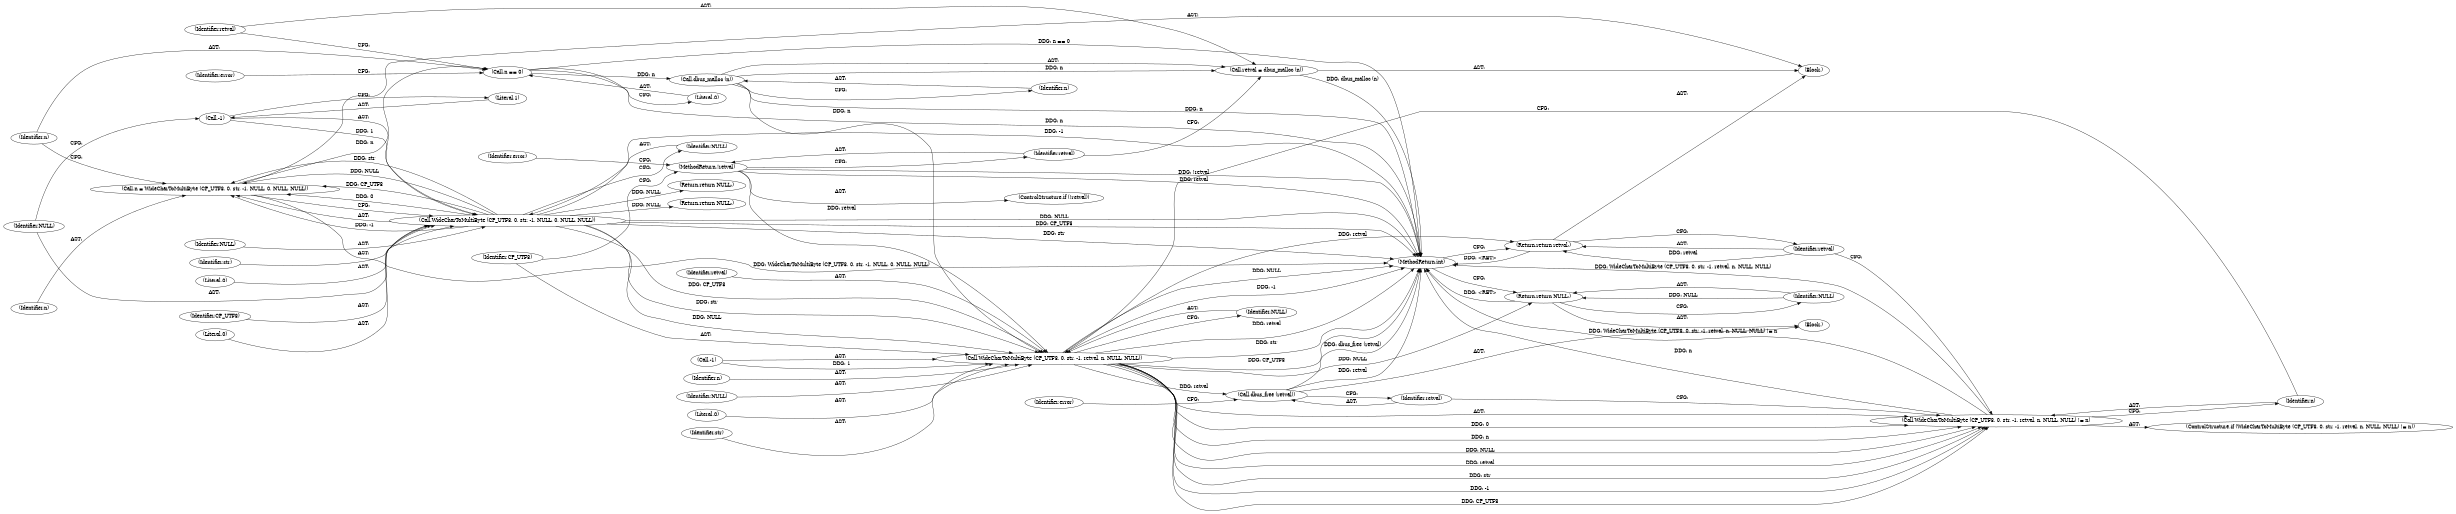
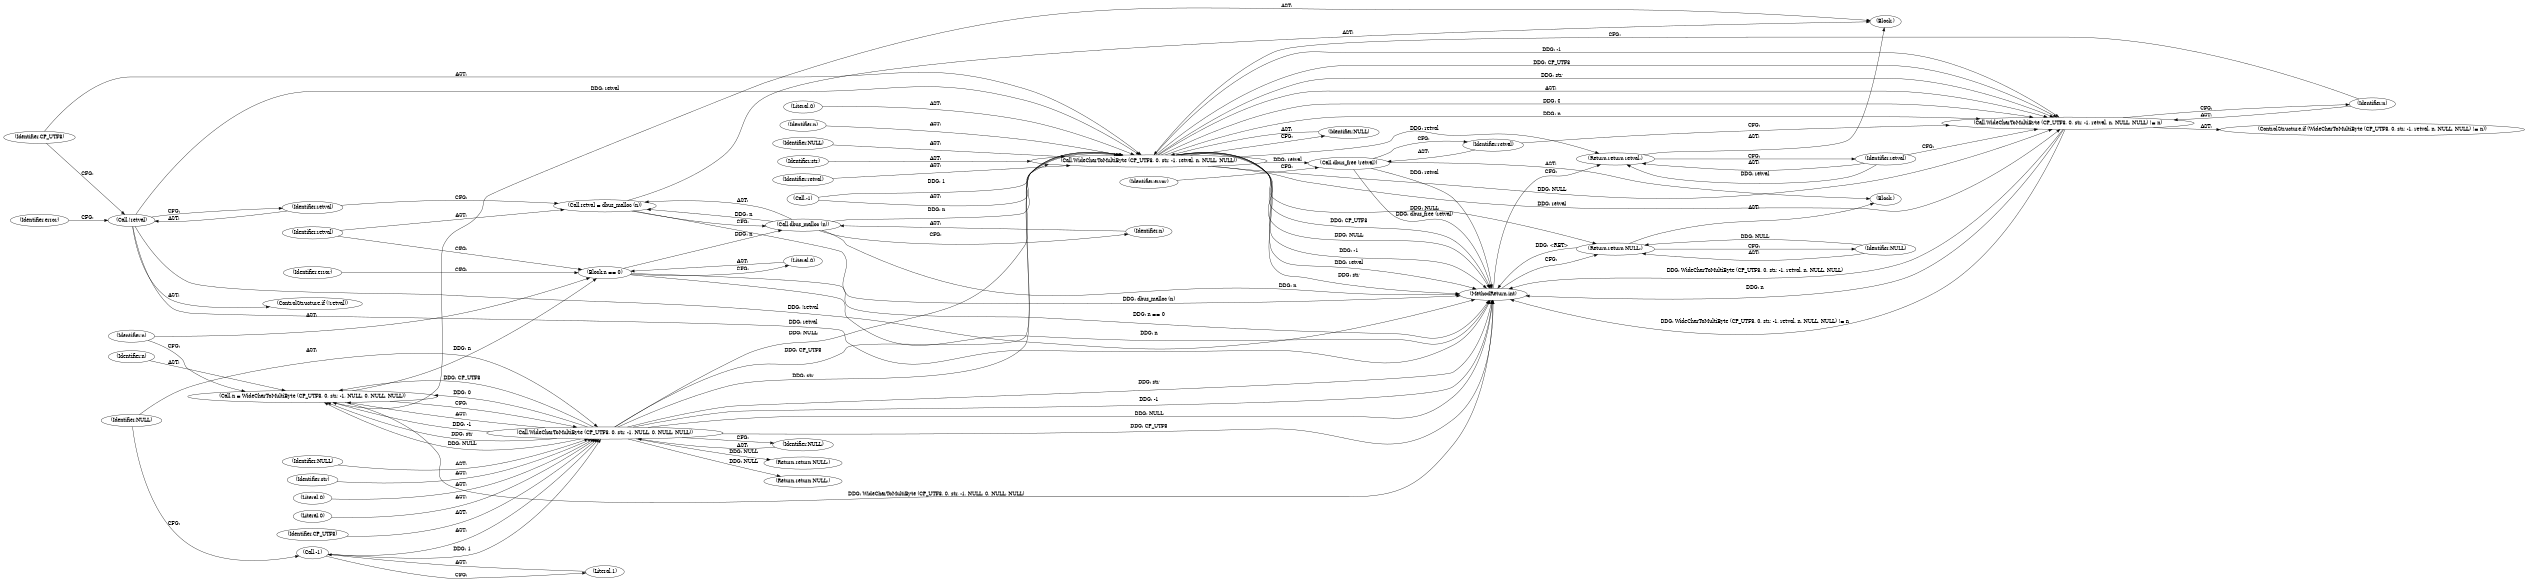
(507, 73) -> (605, 273)
(707, 167) -> (131, 220)
none -> (713, 223)
(1495, 262) -> none
